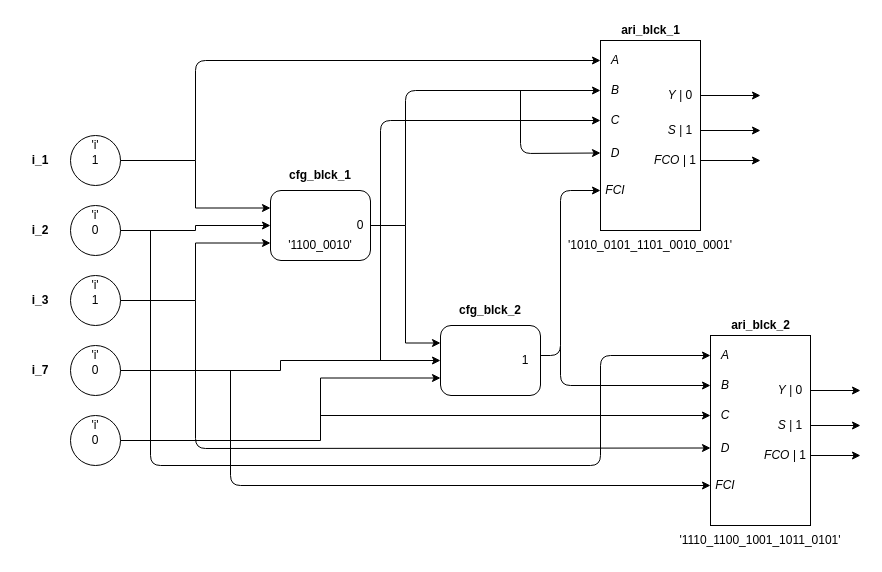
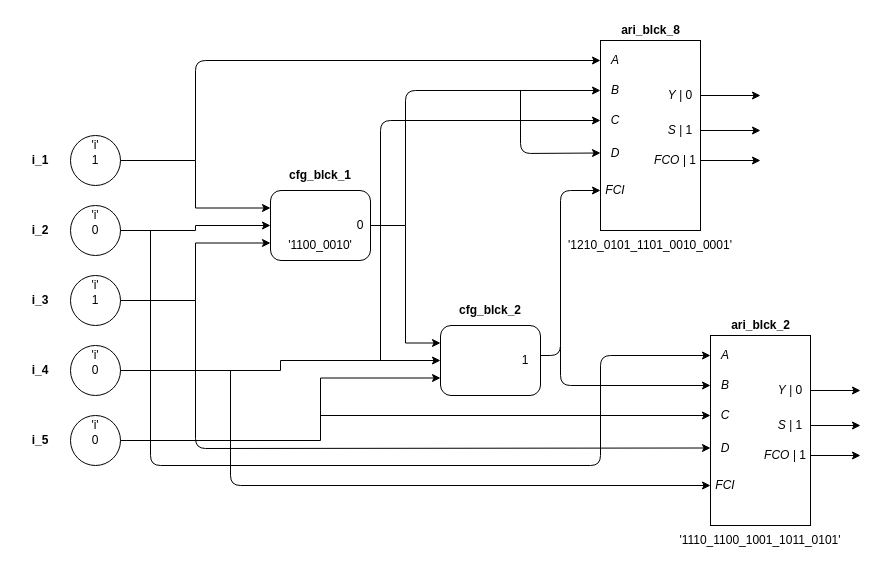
(651, 31) -> (651, 31)
(651, 246) -> (651, 246)
(41, 371) -> (41, 371)
none -> (41, 441)
